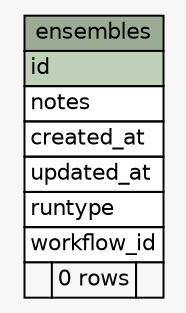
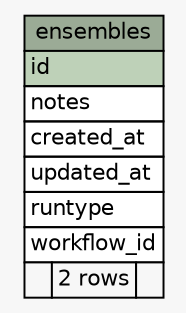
(94, 279) -> (94, 279)
